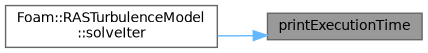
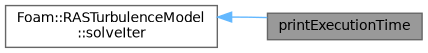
(235, 36) -> (250, 17)
